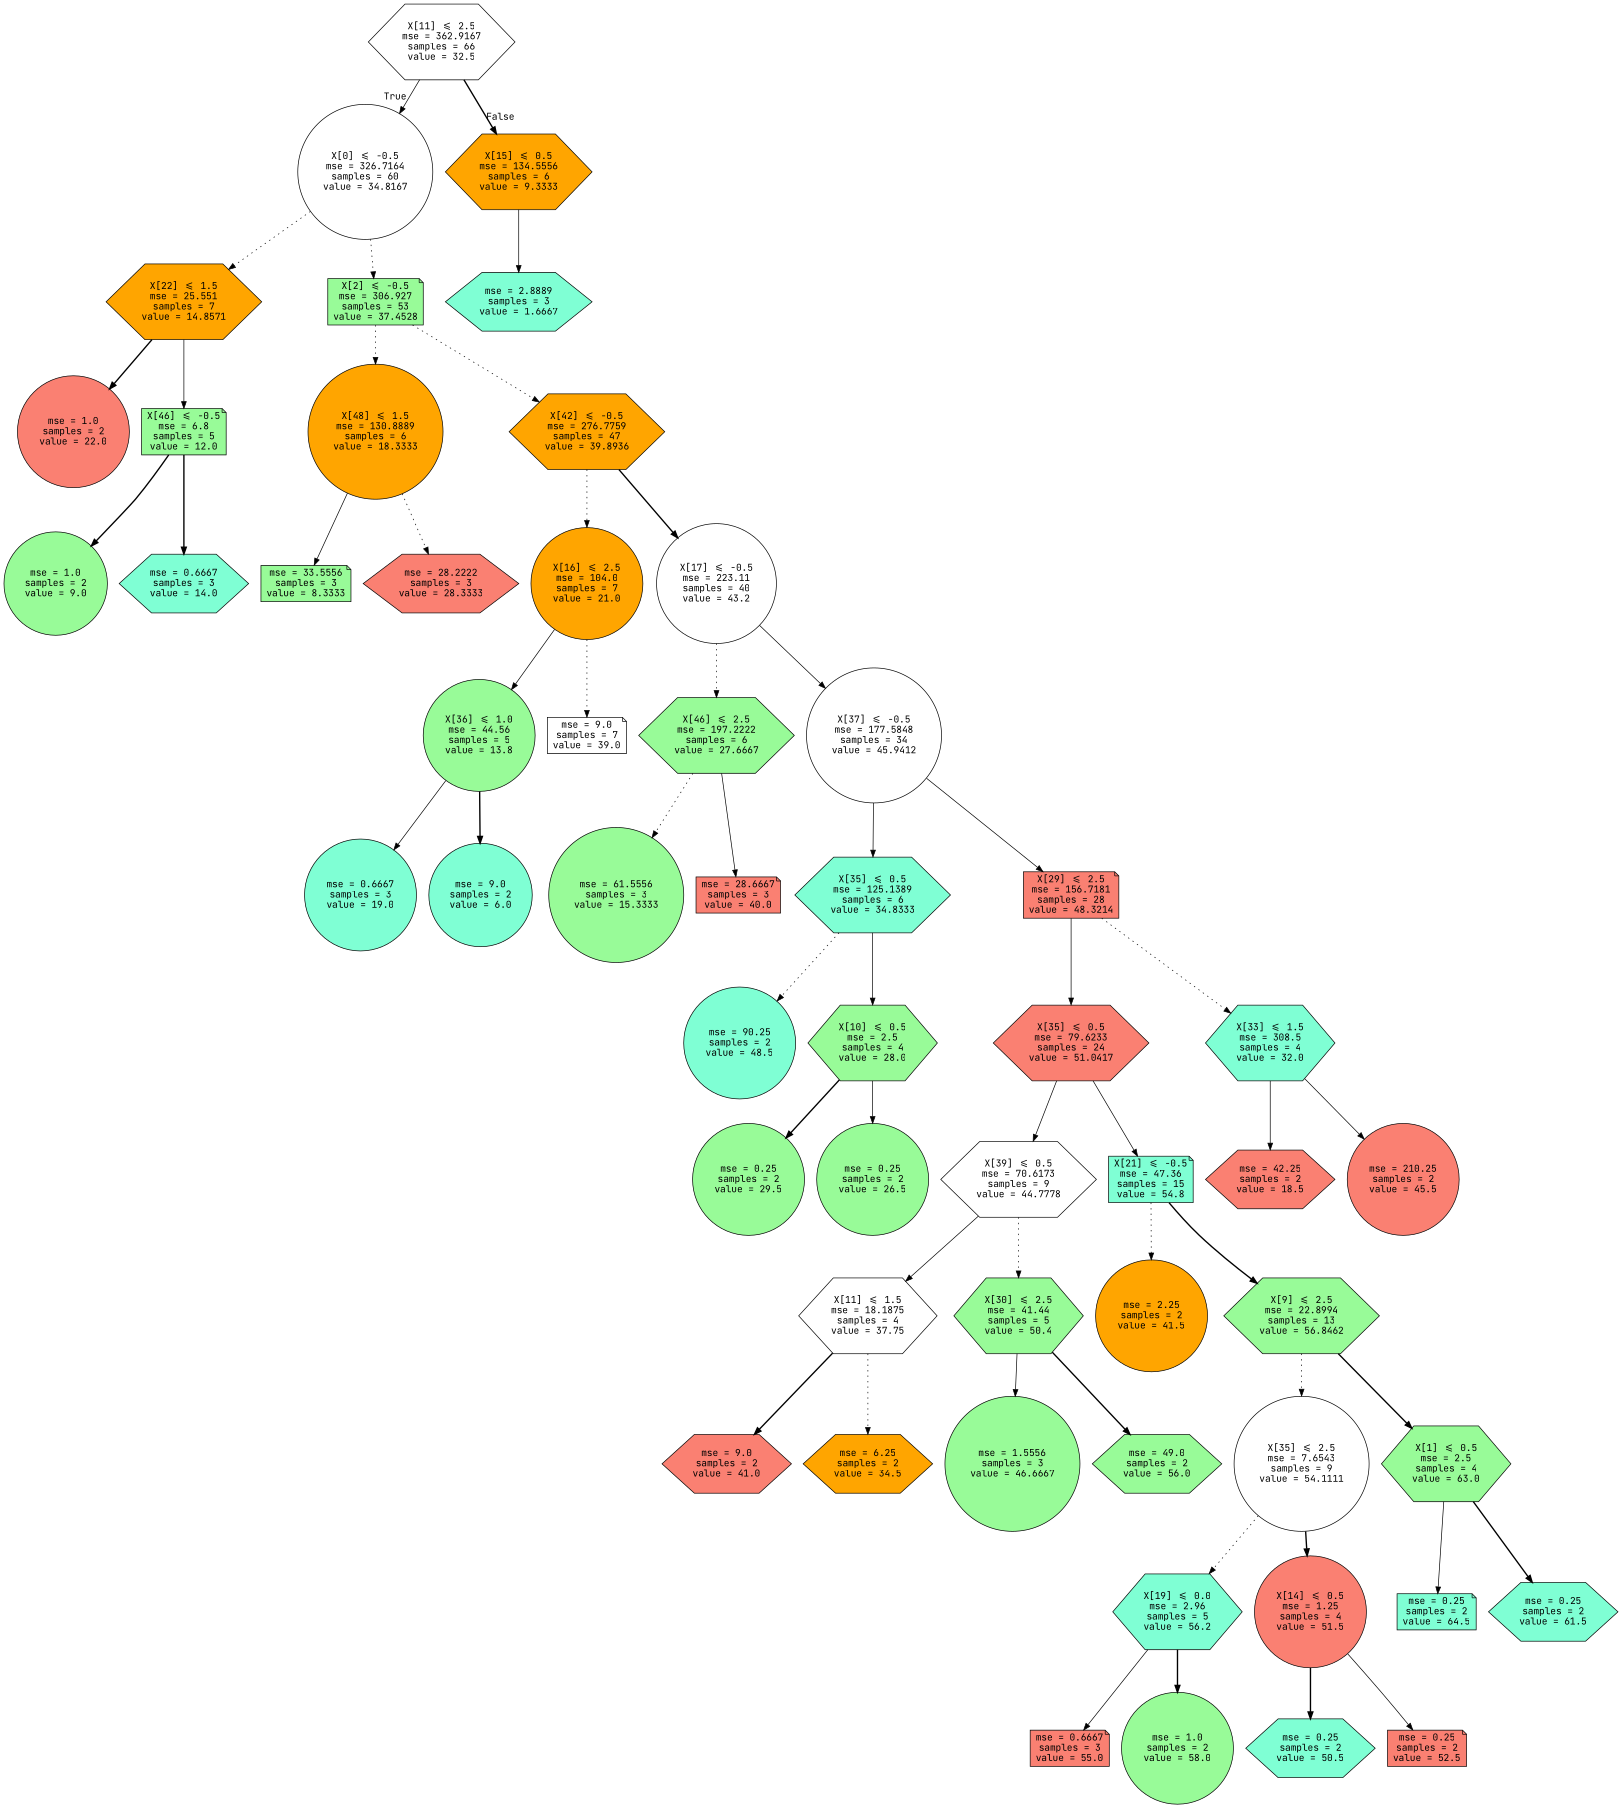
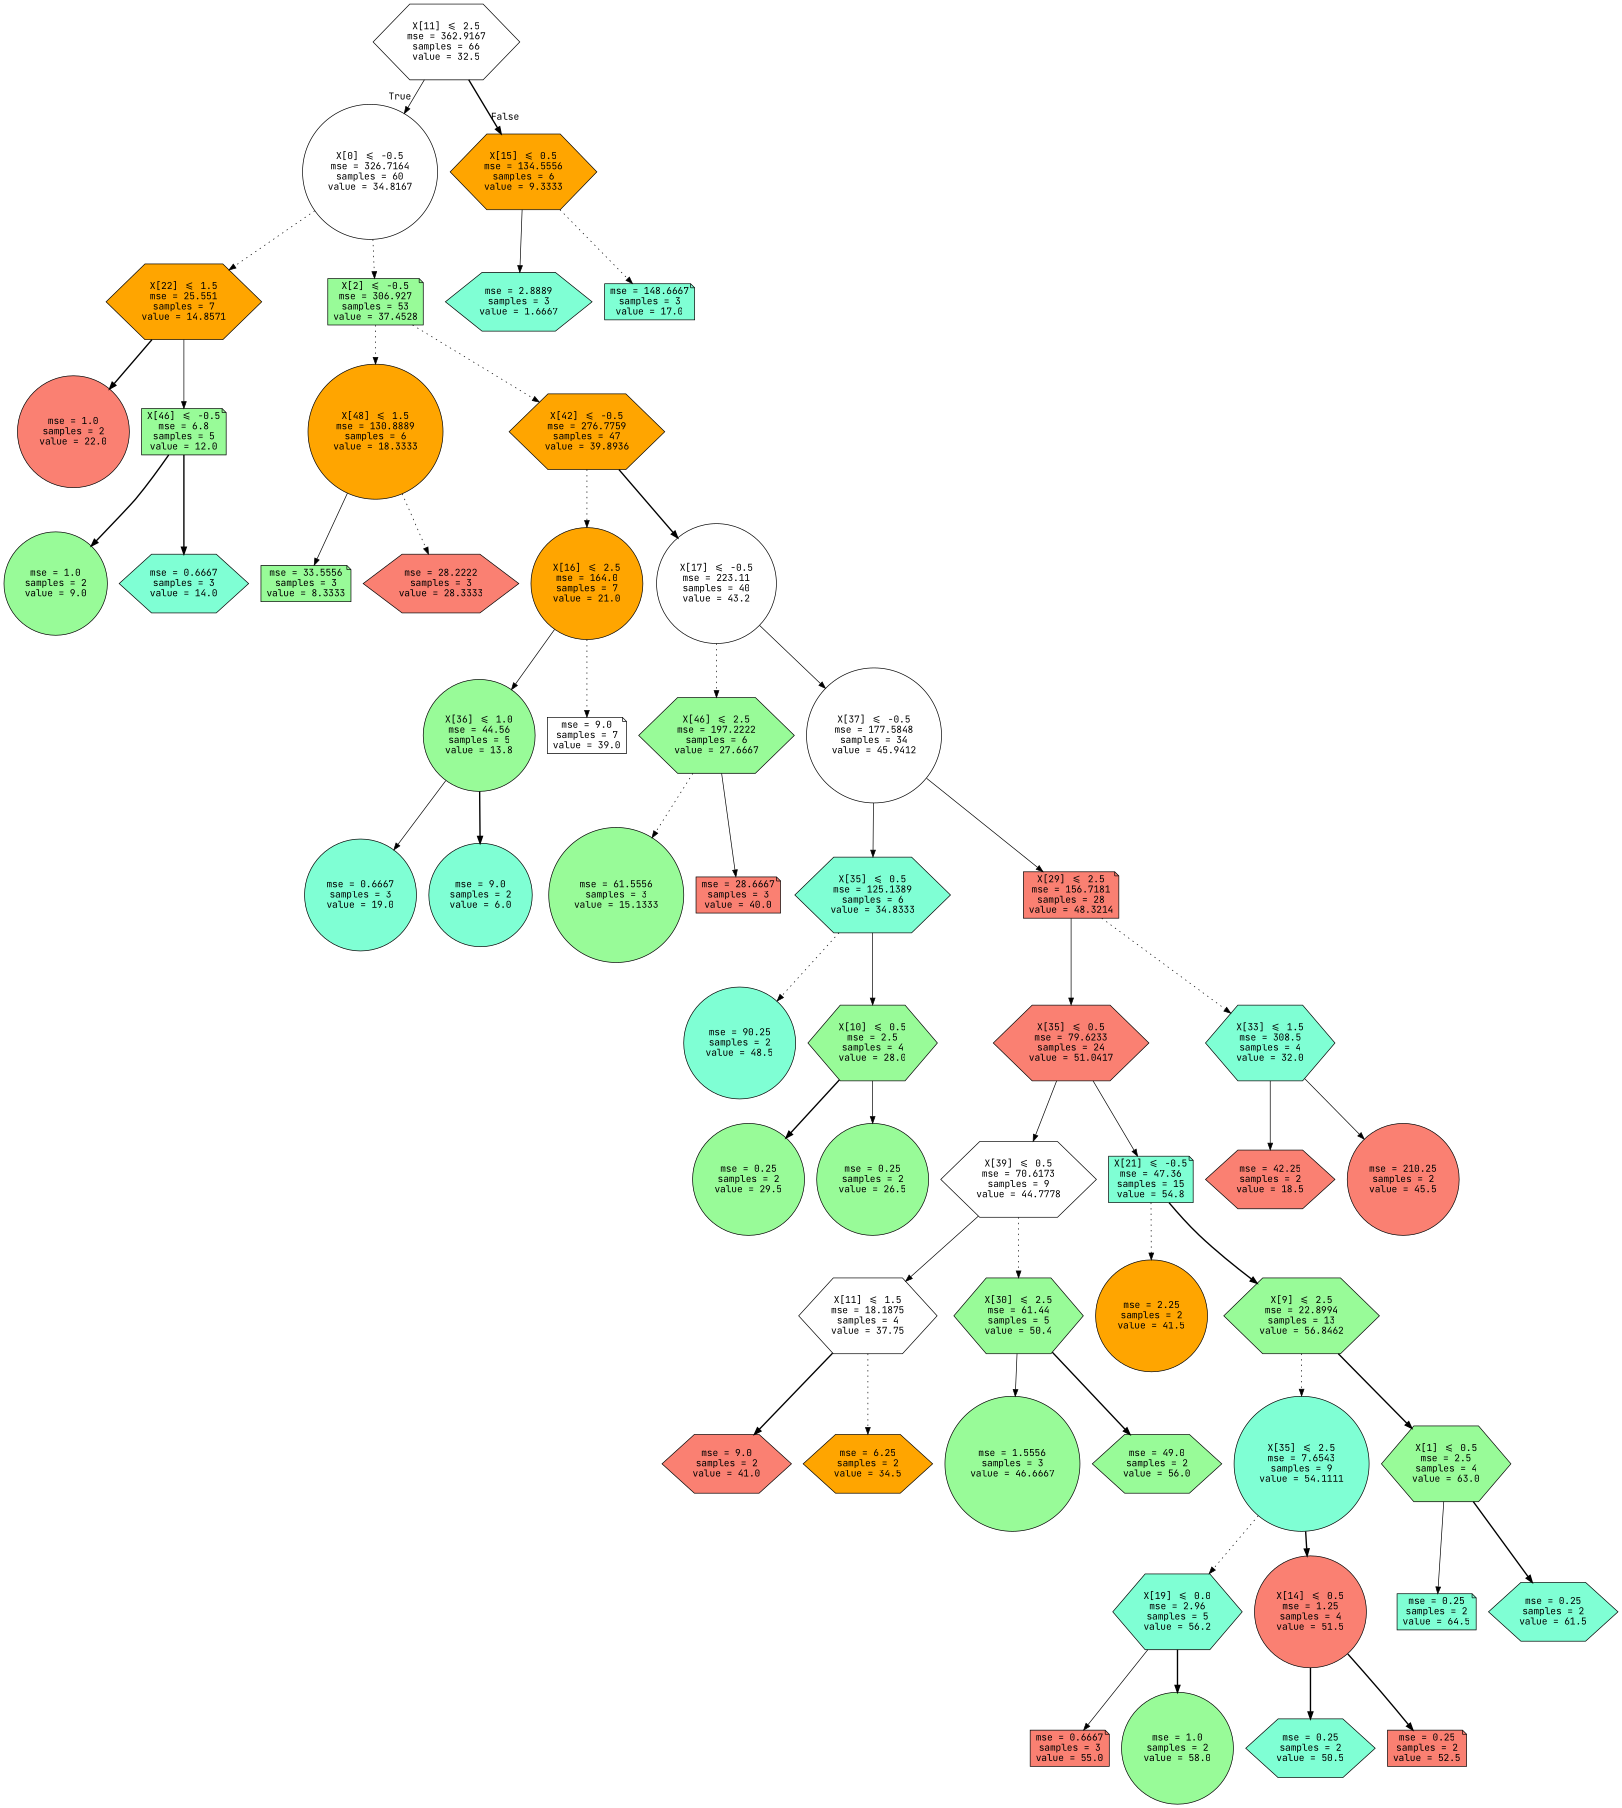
none -> (650, 302)
(587, 584) -> (587, 584)
(616, 895) -> (616, 895)
(1019, 1316) -> (1019, 1316)
(1302, 1464) -> (1302, 1464)
(1378, 1689) -> (1378, 1689)
